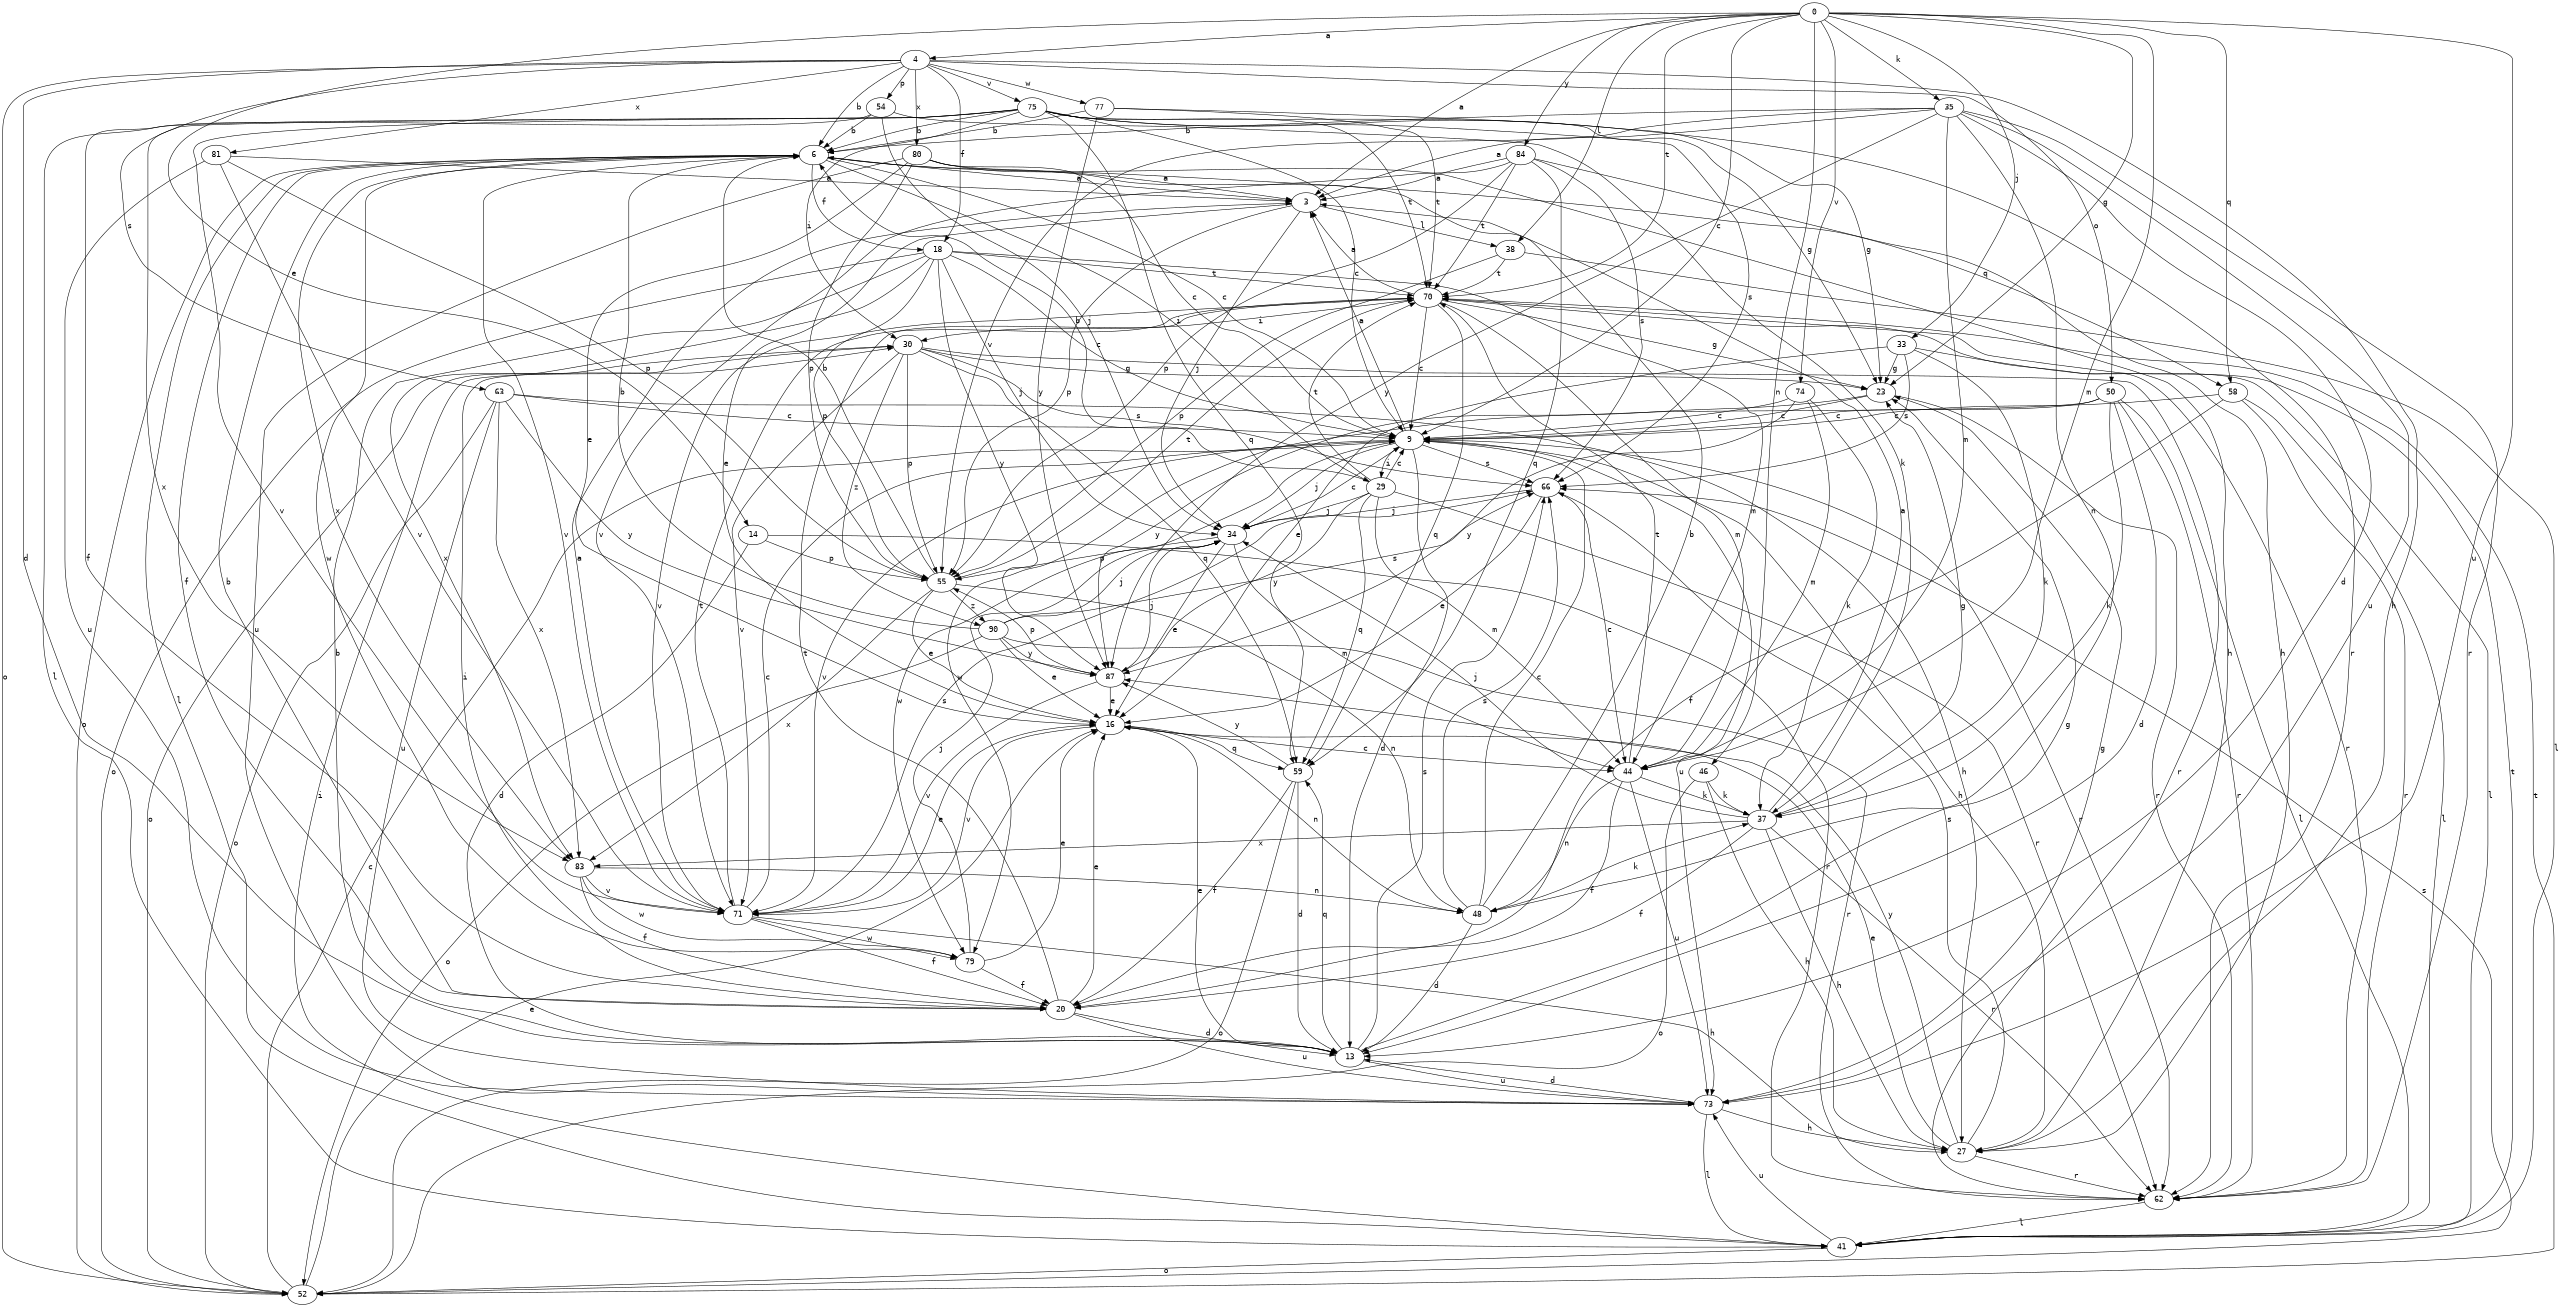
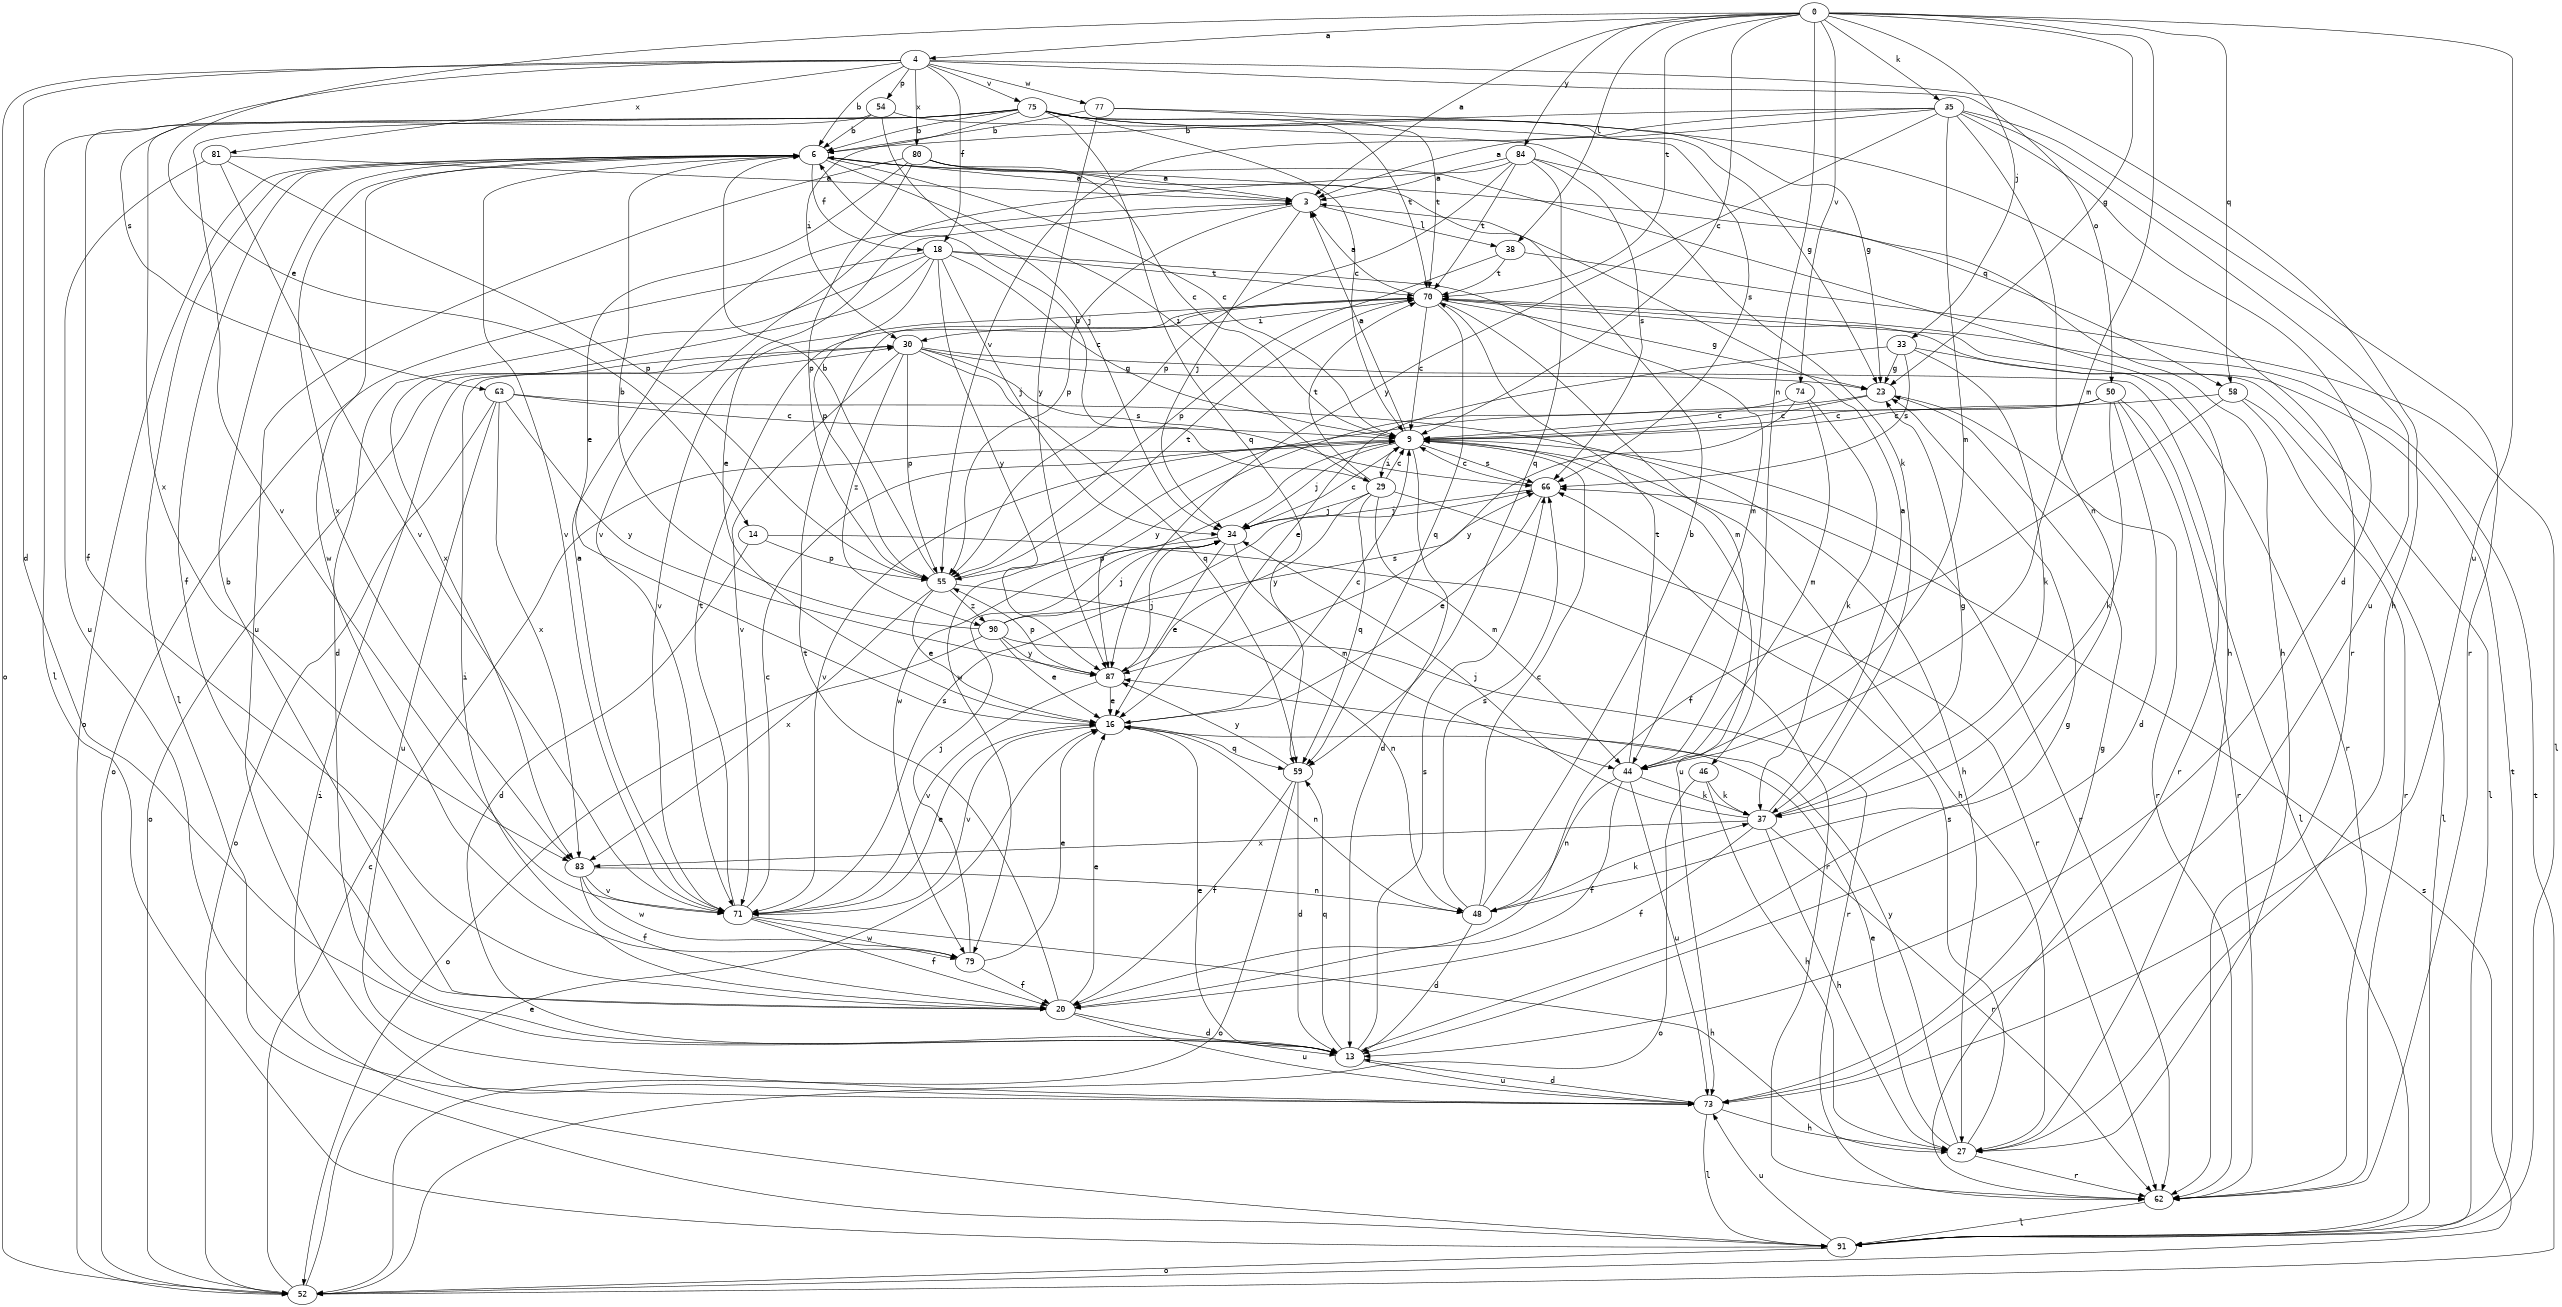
(1603, 612) -> (1476, 472)
(338, 654) -> (338, 654)
(1366, 753) -> (1308, 639)
(1842, 1247) -> (1842, 1247)
